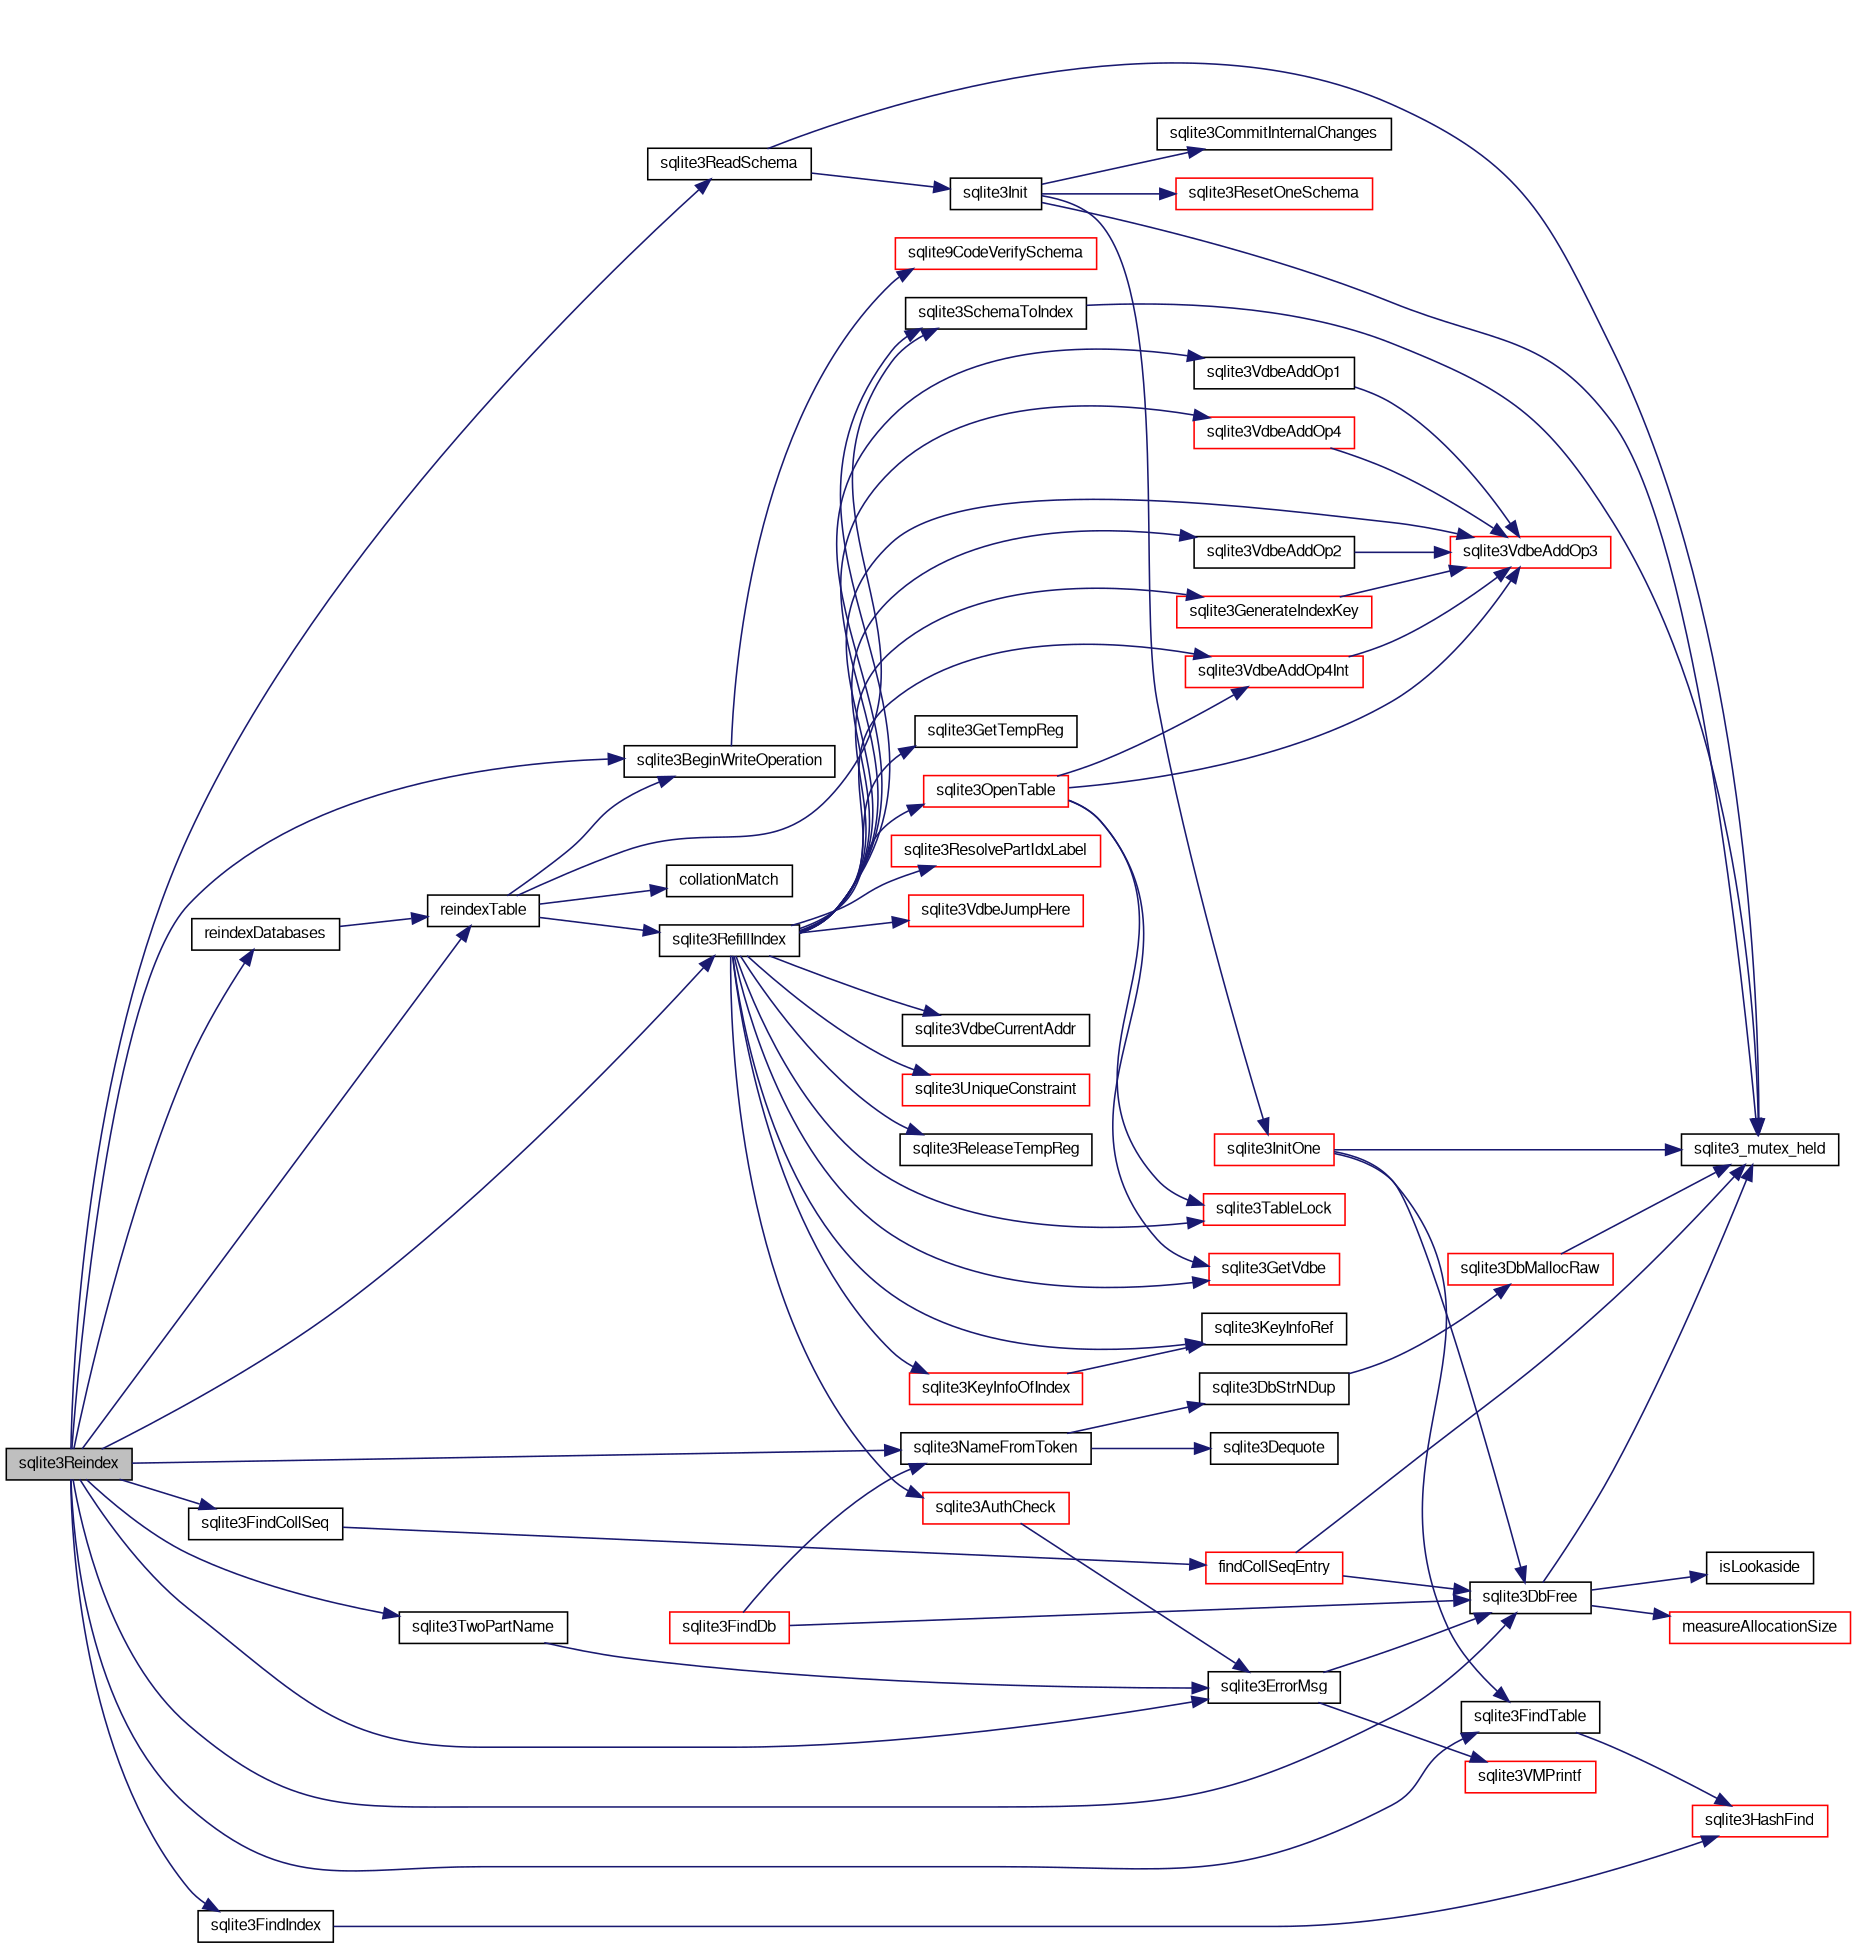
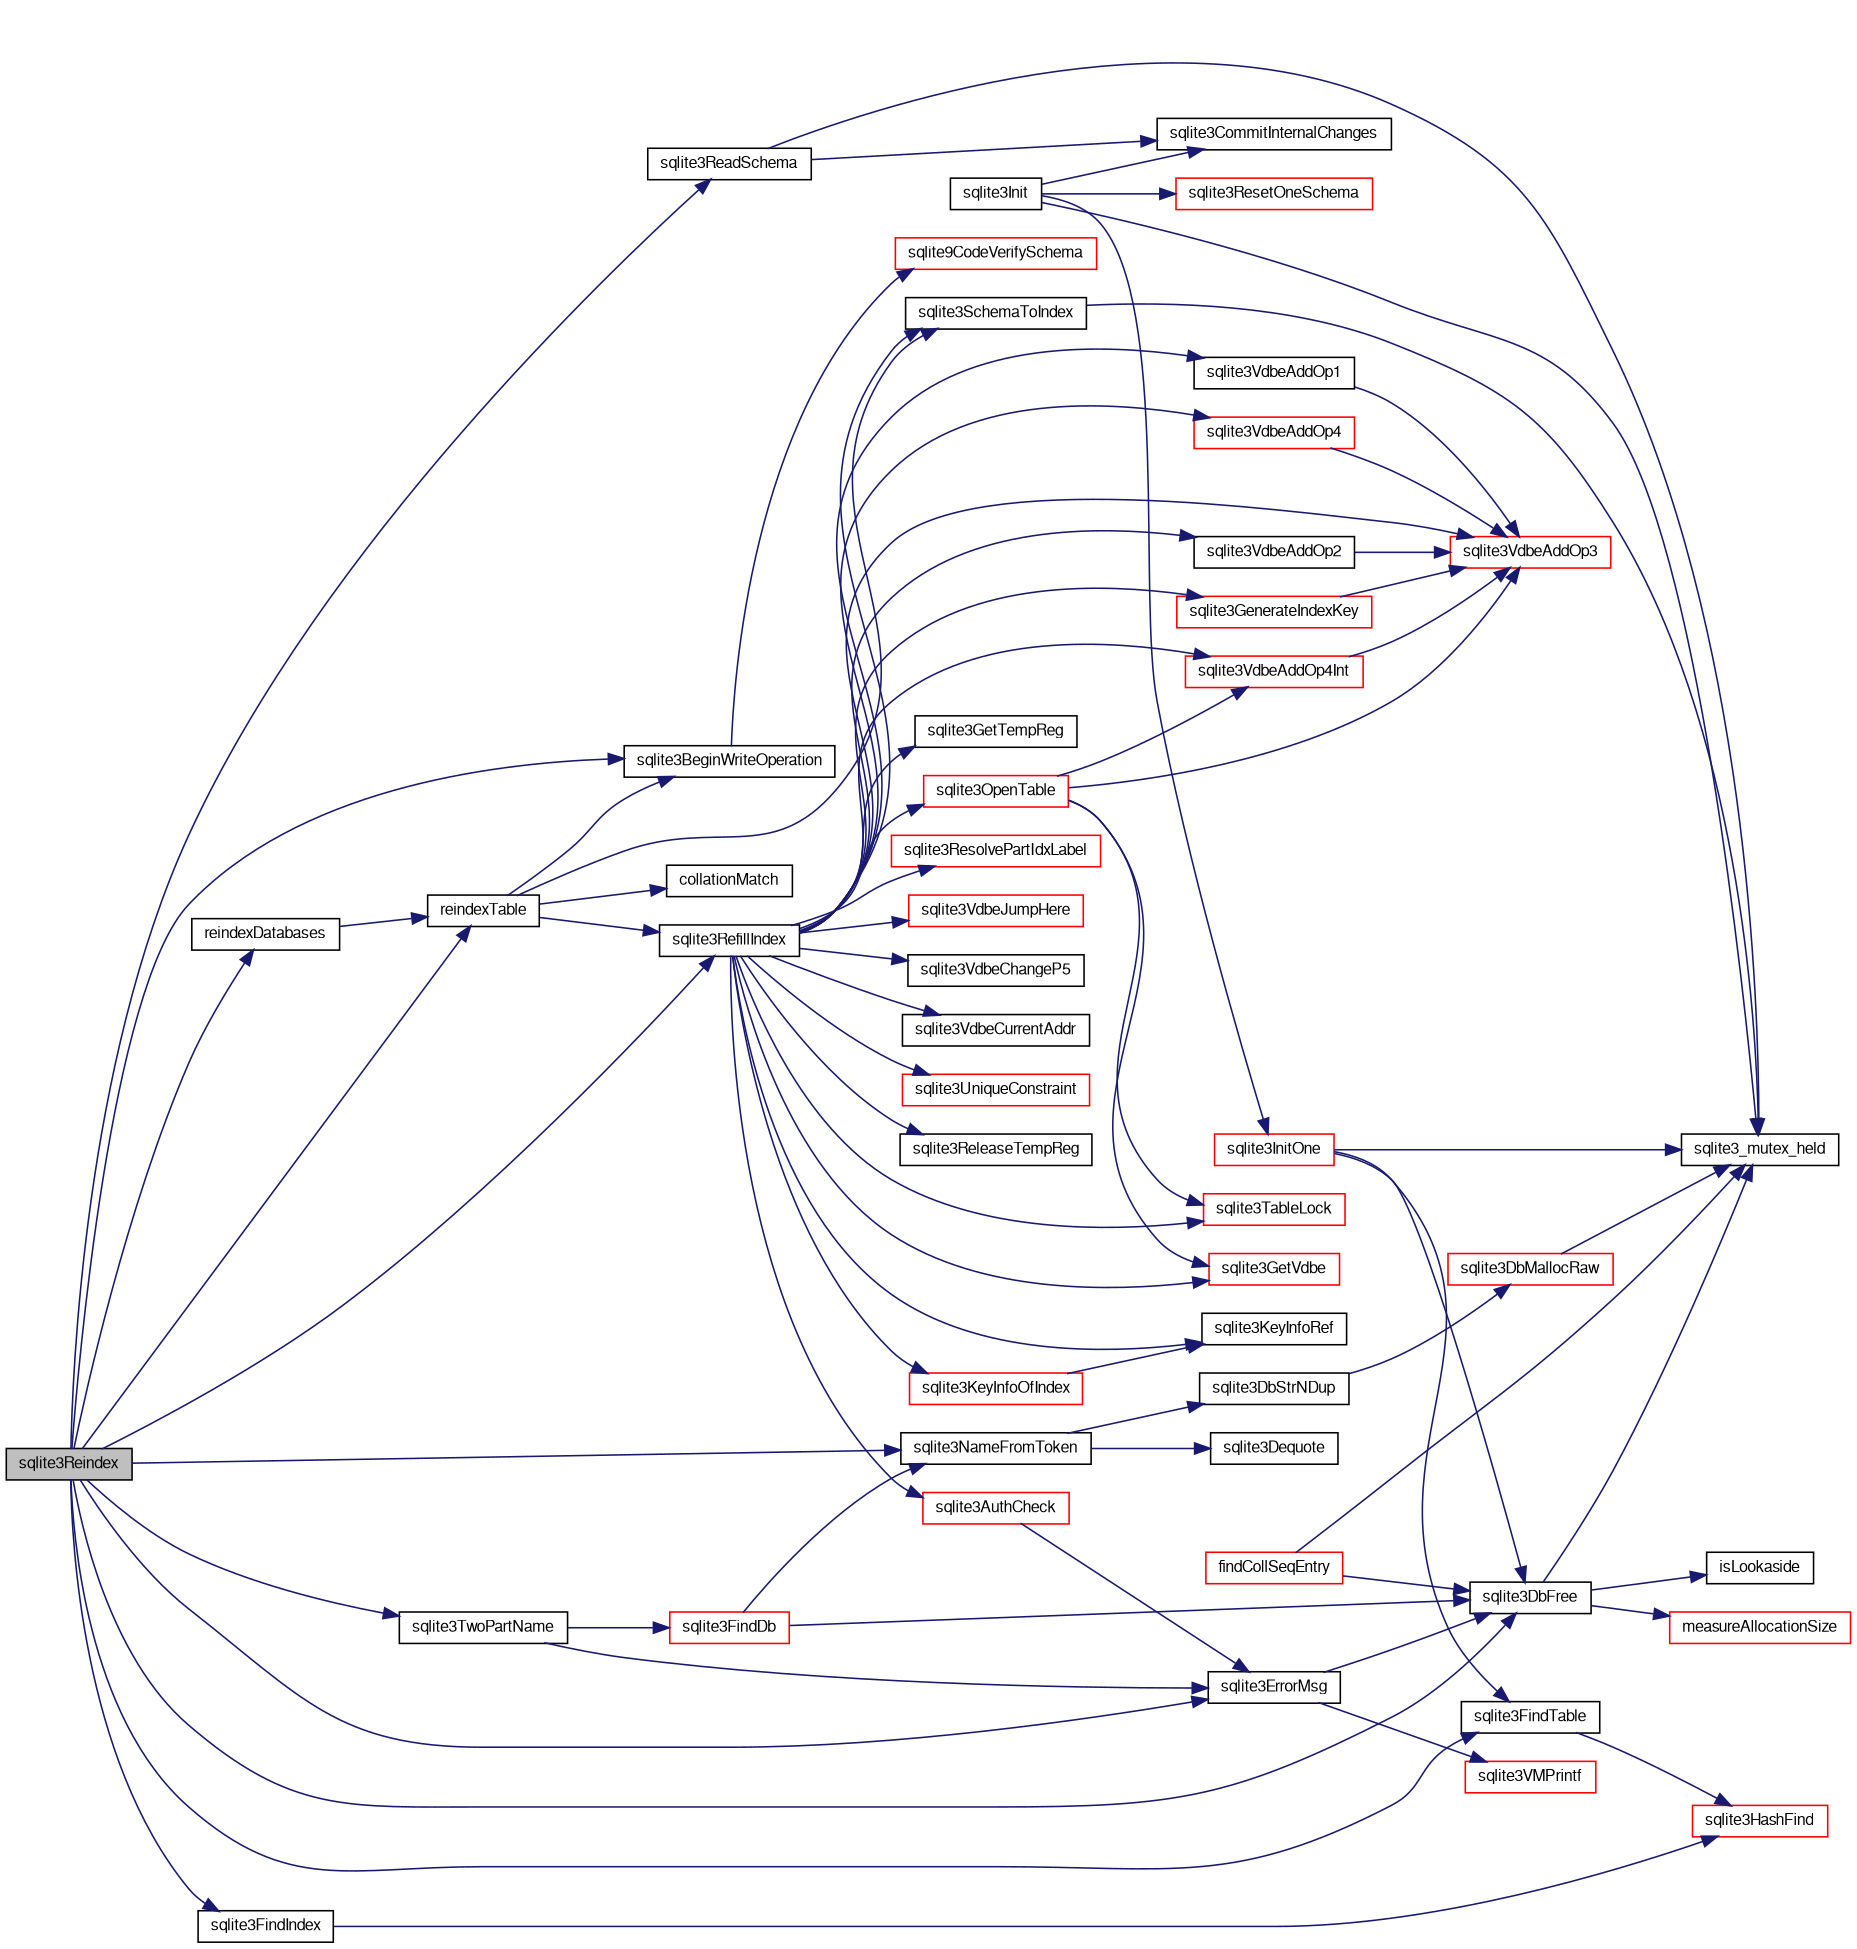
(873, 180) -> (976, 150)
none -> (996, 971)
(266, 1524) -> none
none -> (610, 1628)
